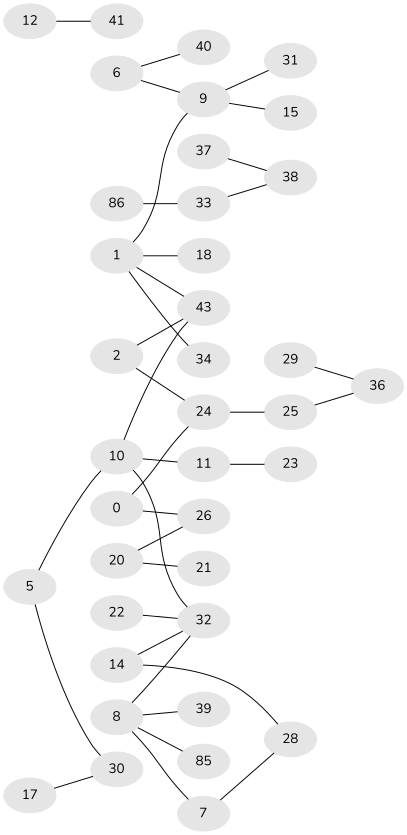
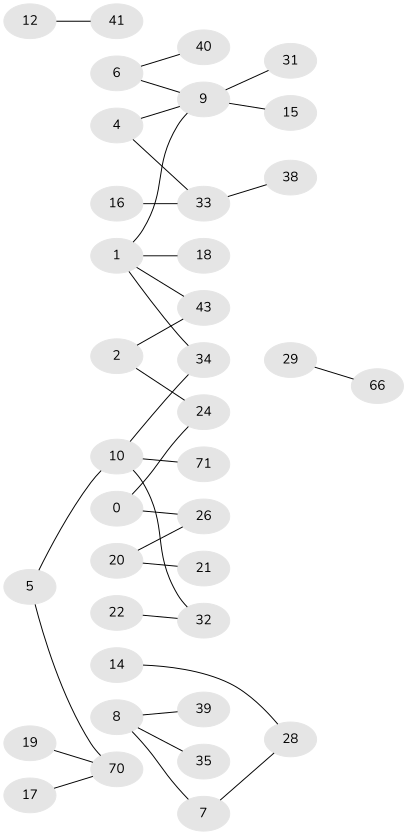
none -> (117, 125)
(204, 152) -> none
(117, 204) -> (117, 204)
(148, 384) -> (159, 408)
(377, 386) -> (377, 386)
(291, 412) -> none
(204, 464) -> (204, 464)
(291, 464) -> none
(160, 643) -> none
(159, 673) -> none
none -> (30, 743)
(204, 762) -> (204, 762)
(117, 769) -> (117, 769)
